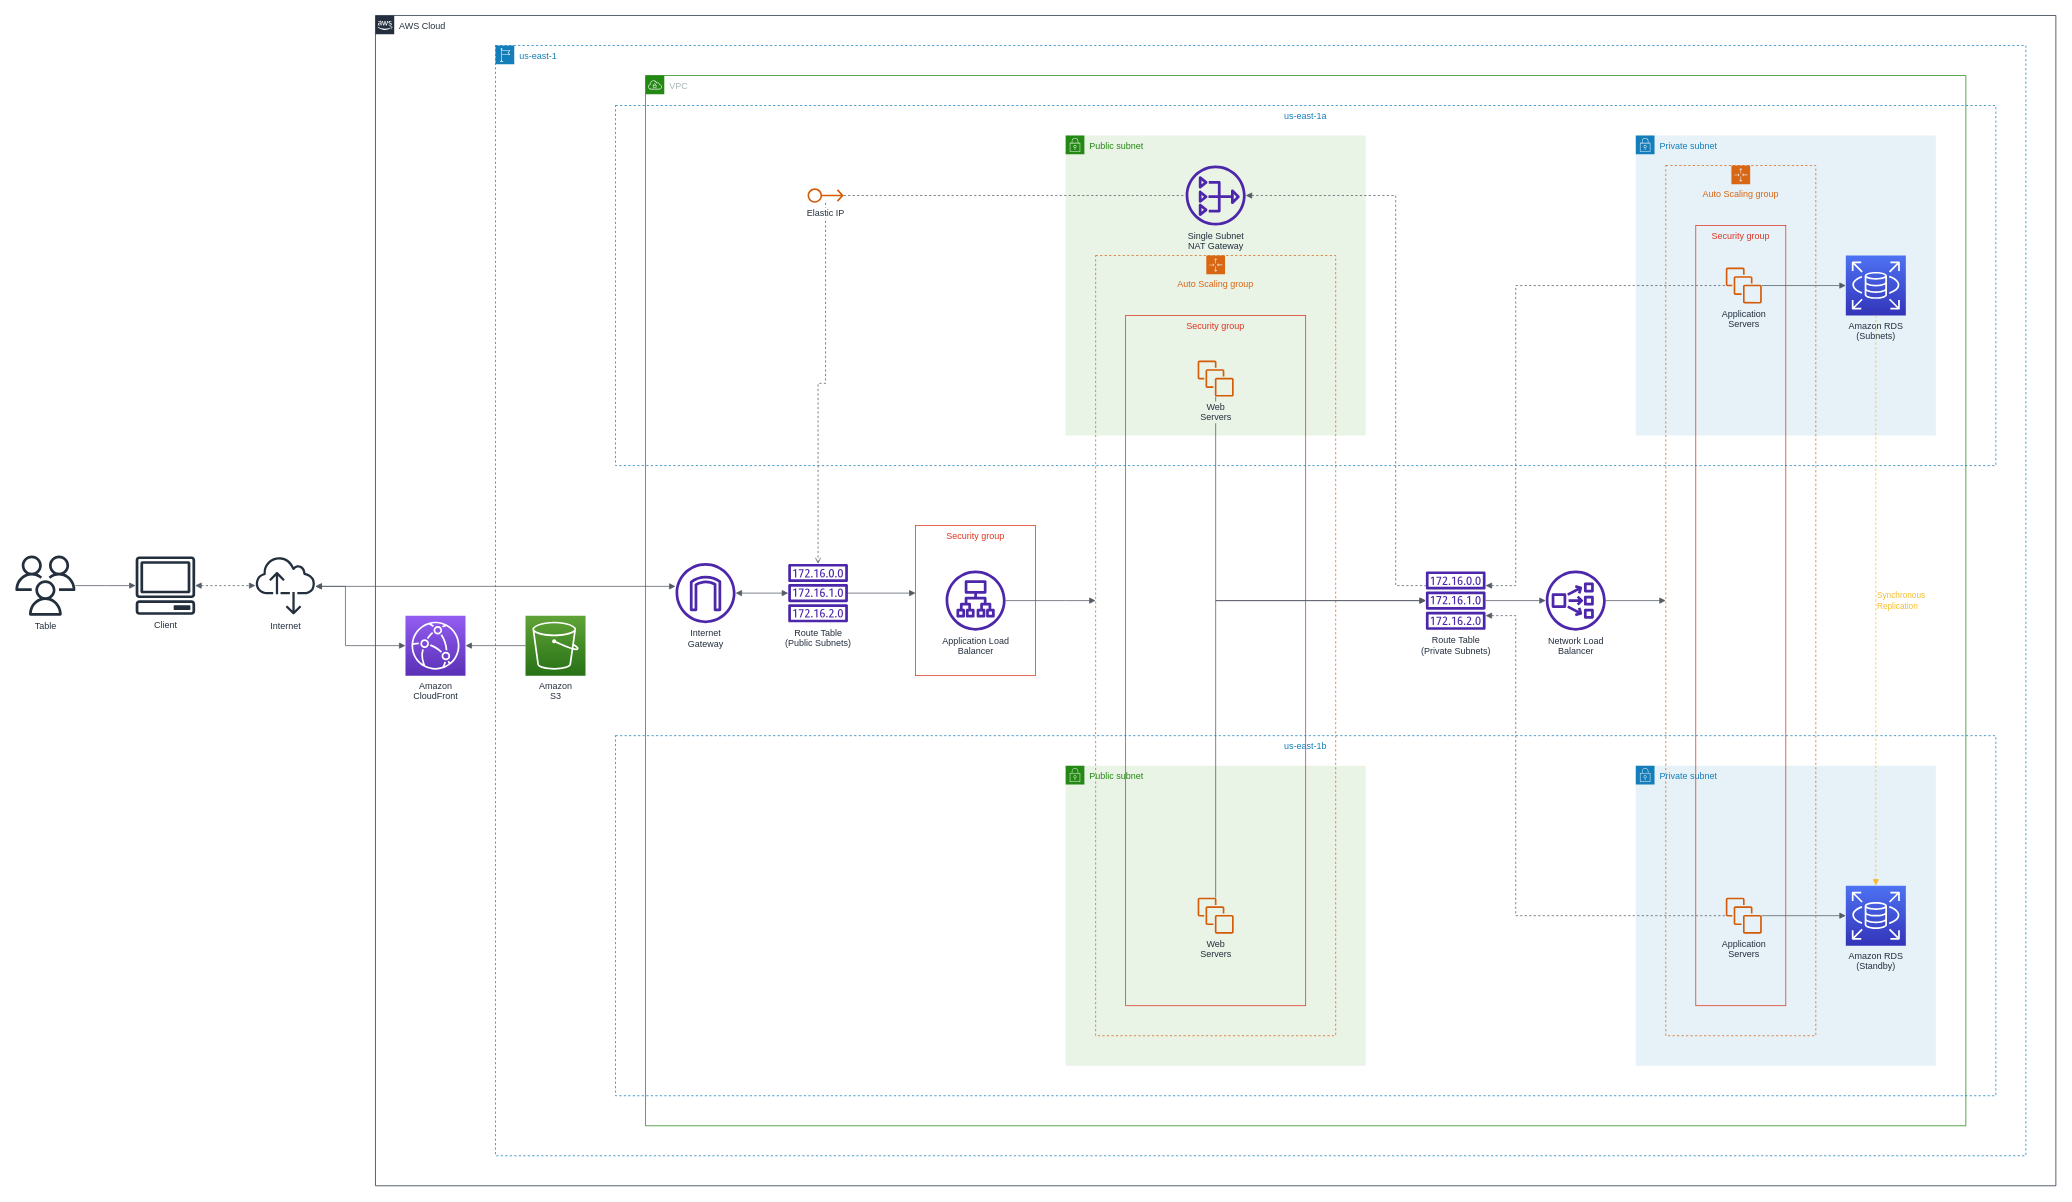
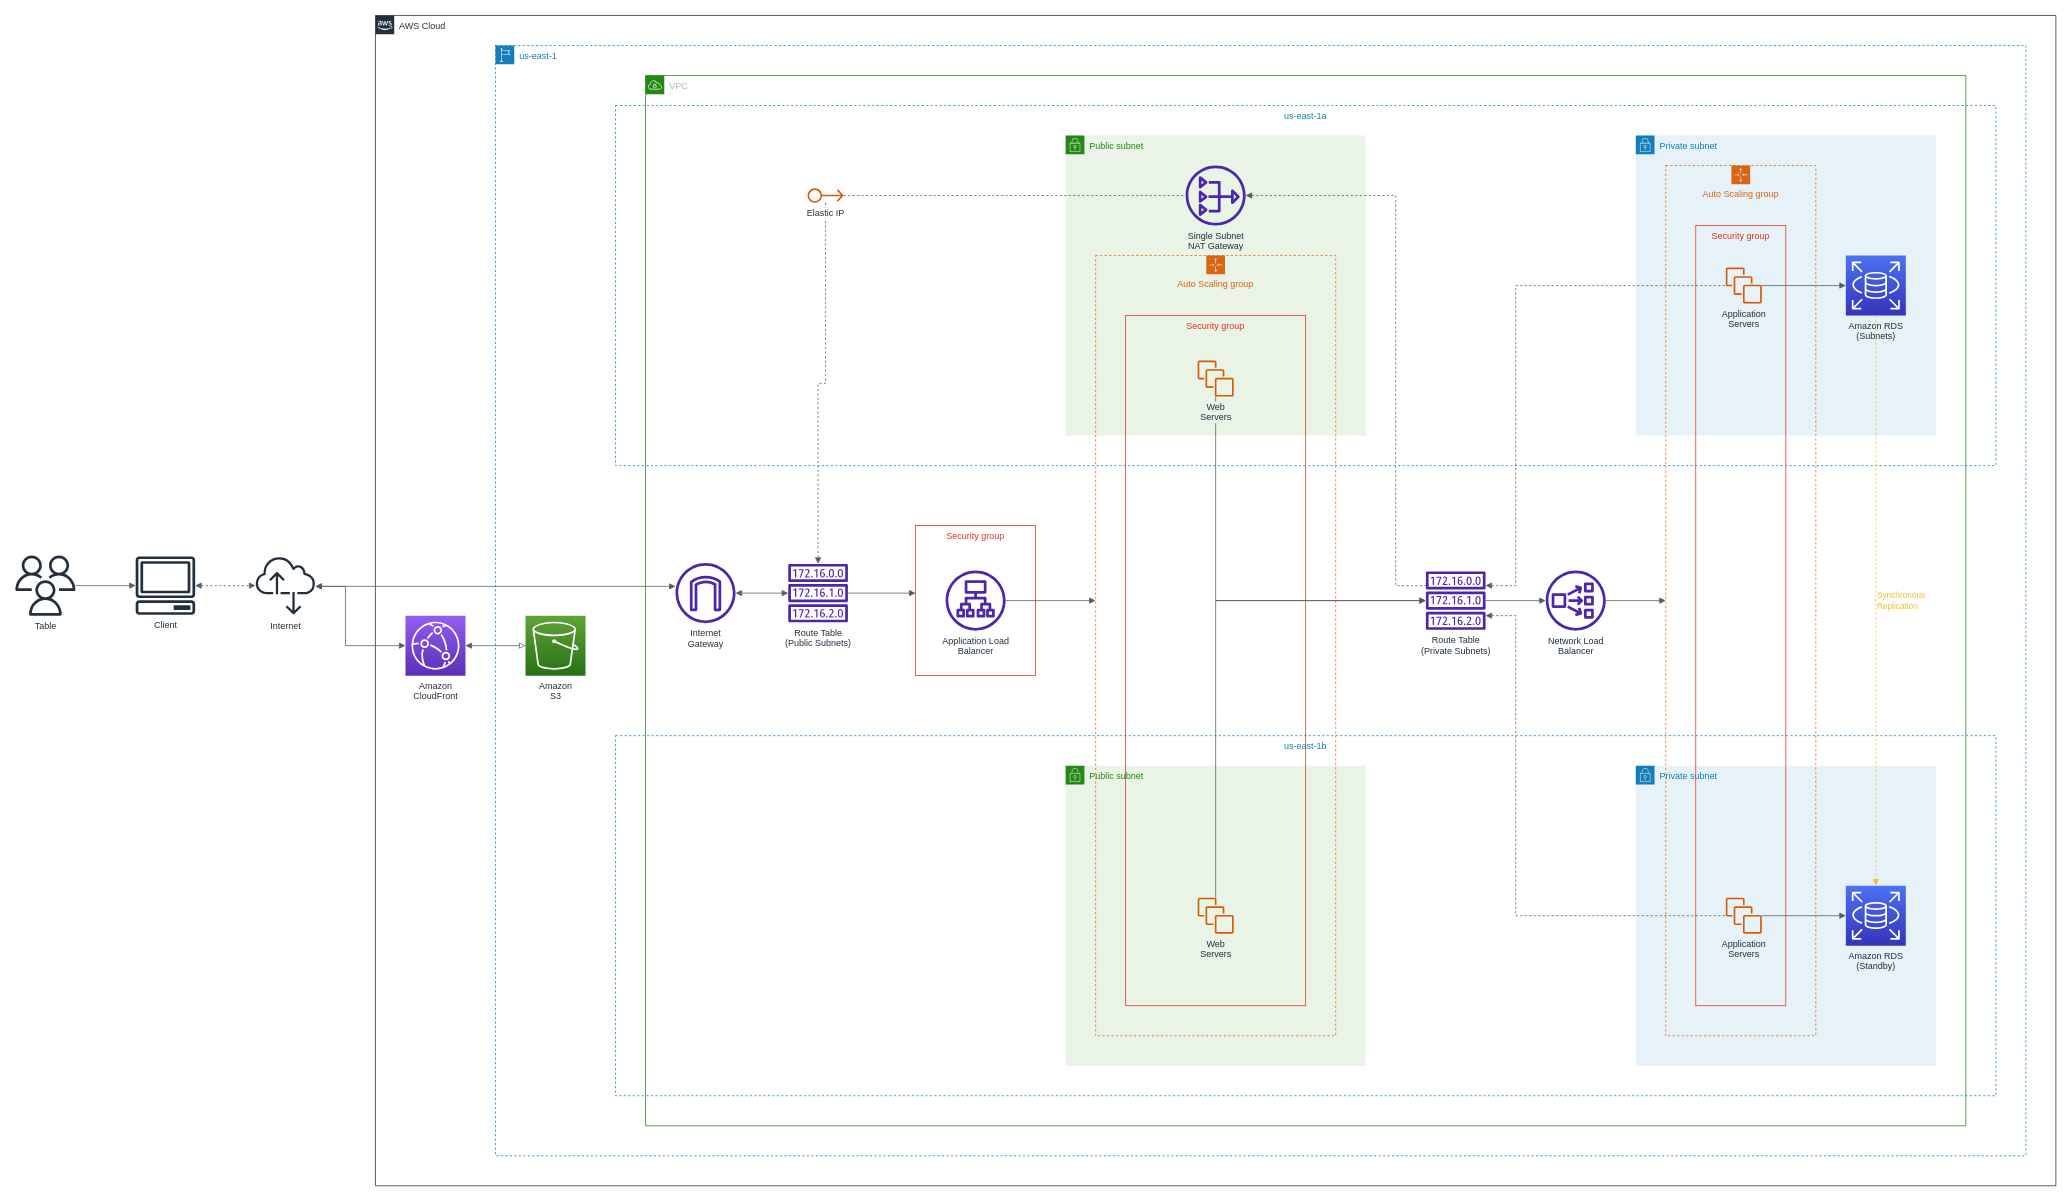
(818, 558) -> (818, 556)
(521, 645) -> (518, 645)
